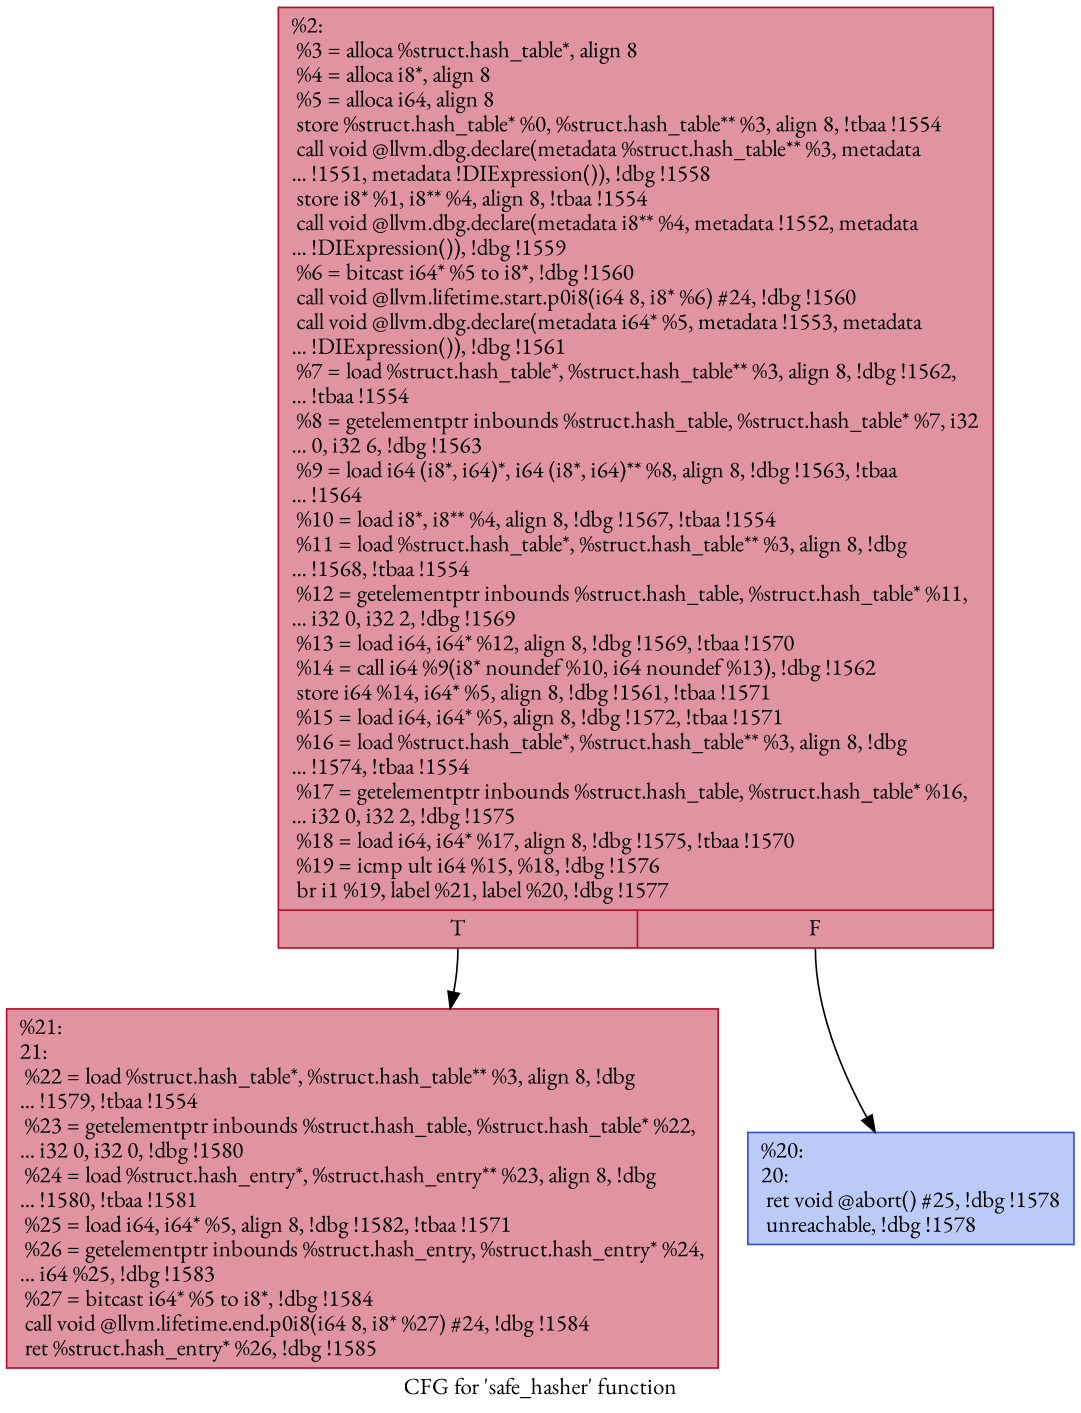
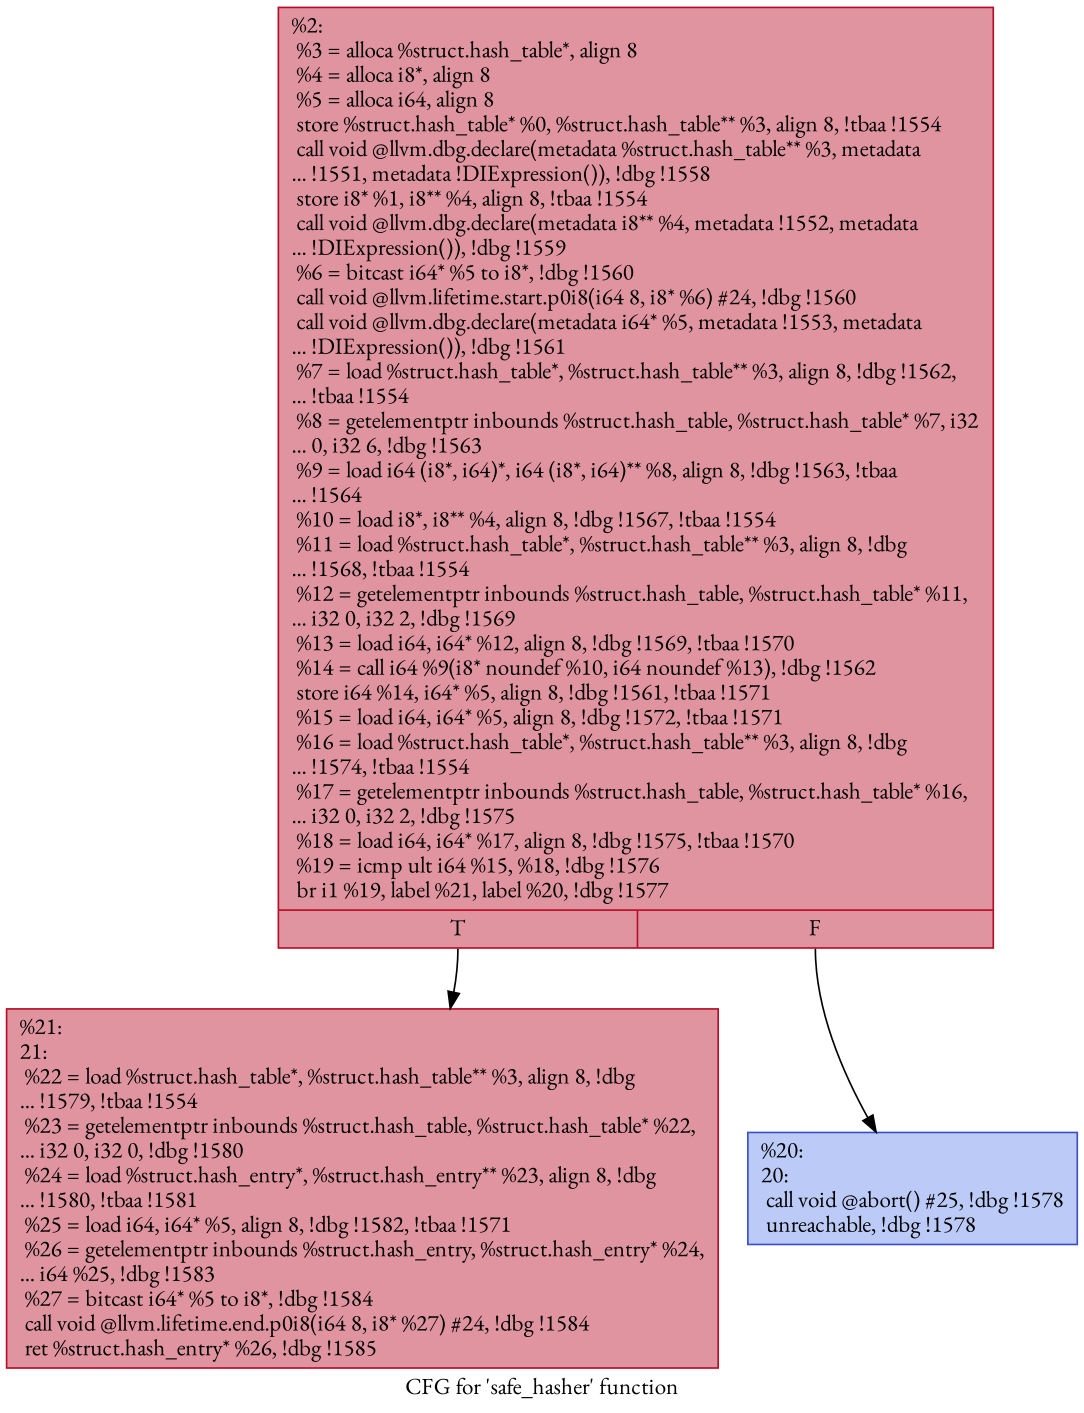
(911, 1200) -> (913, 1200)
